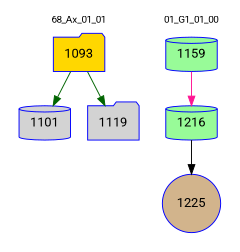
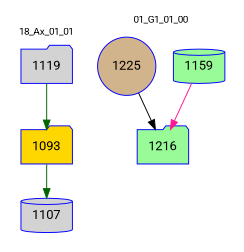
(79, 20) -> (47, 32)
(94, 84) -> (47, 102)
(45, 123) -> (47, 215)
(192, 123) -> (163, 147)
(192, 152) -> (145, 107)
